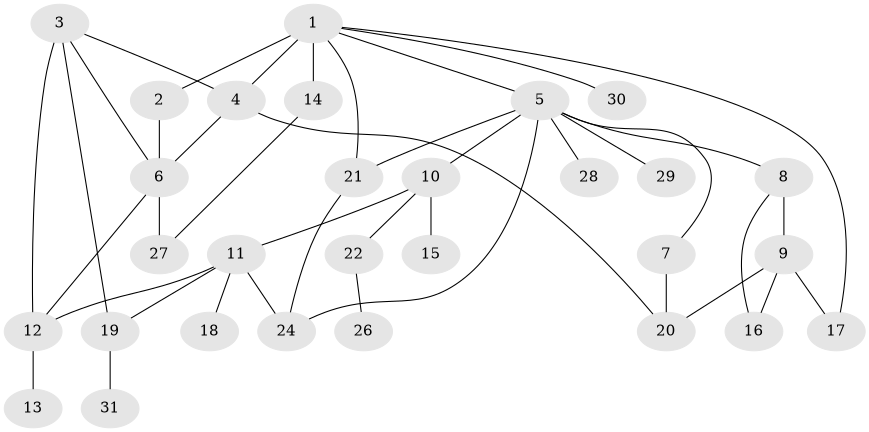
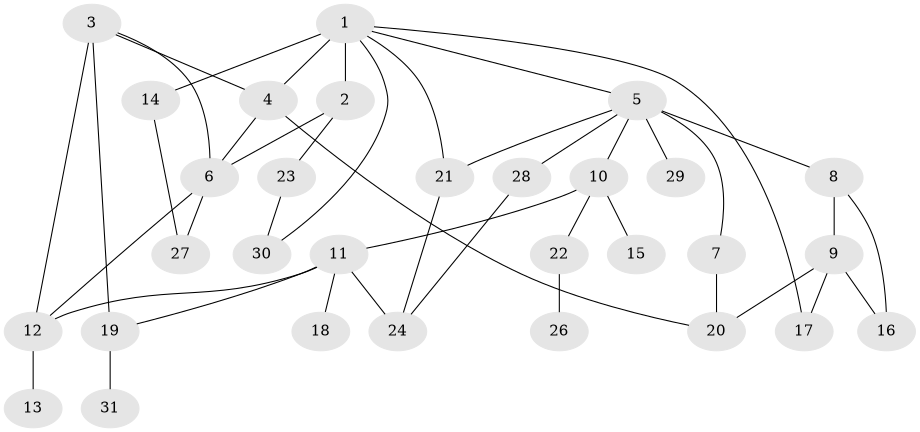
none -> (287, 178)
(470, 273) -> (460, 255)
